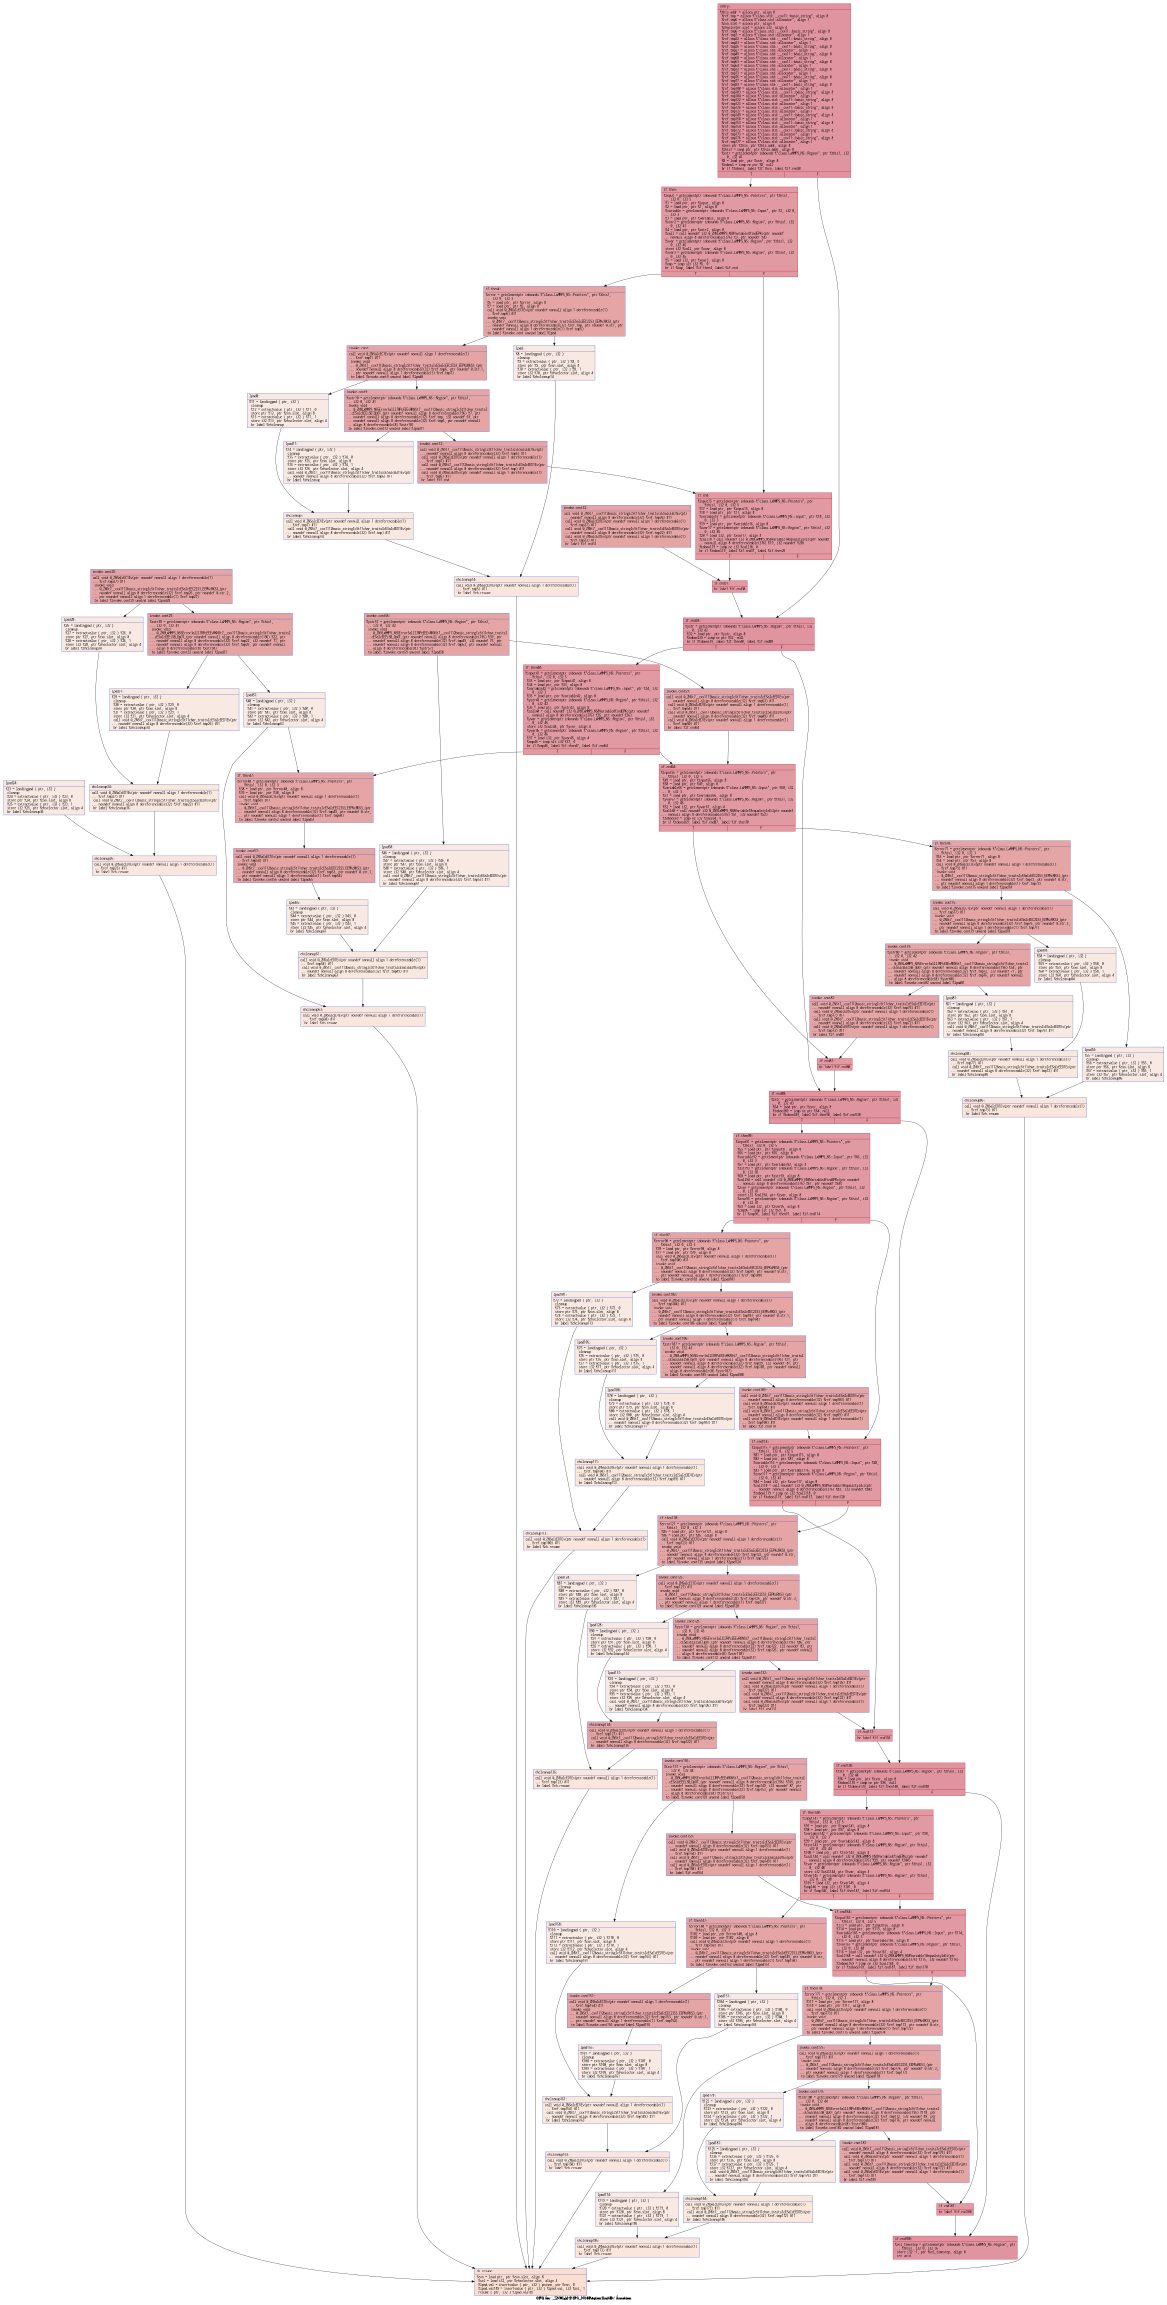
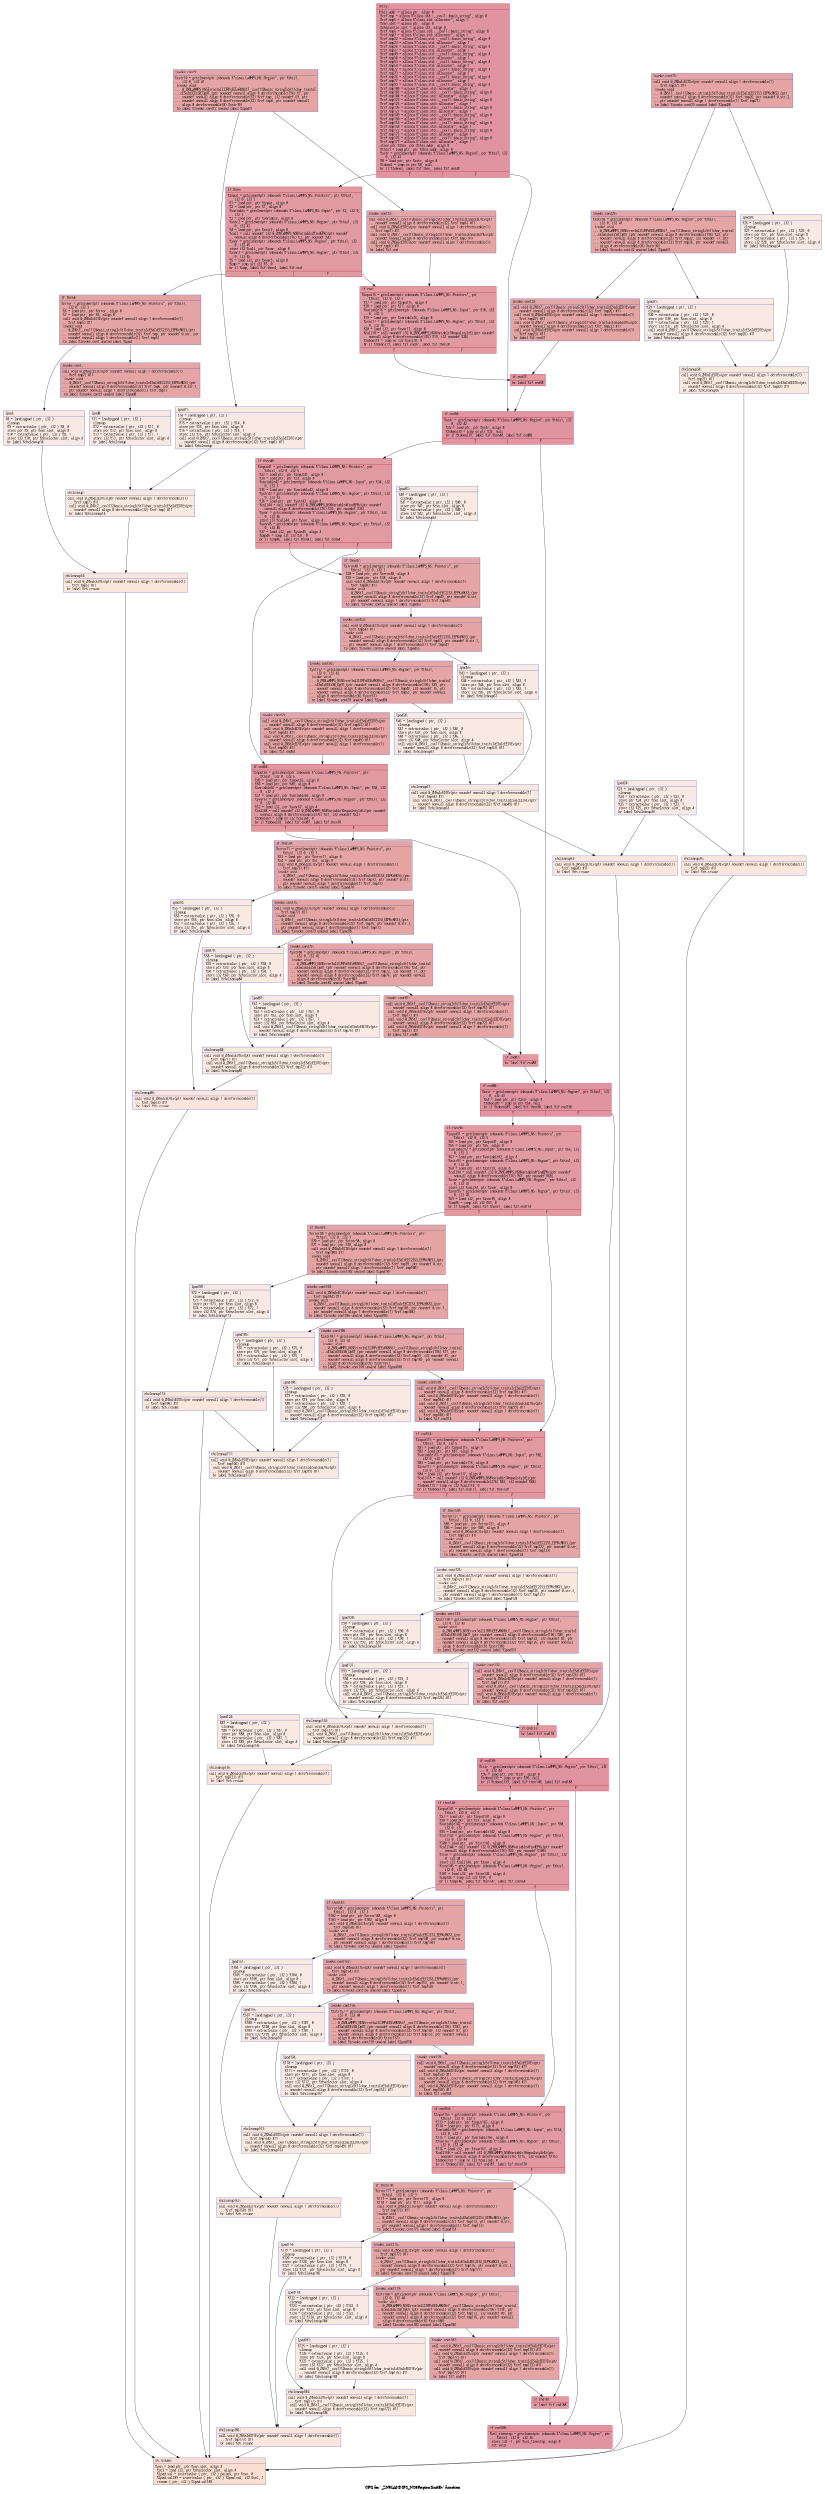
(417, 384) -> none
none -> (398, 655)
(253, 673) -> (620, 275)
(226, 885) -> (634, 834)
(612, 1507) -> (236, 1430)
(651, 1570) -> none
(728, 1592) -> (506, 1584)
(652, 1735) -> (369, 1732)
none -> (398, 1997)
(571, 2219) -> (269, 2321)
